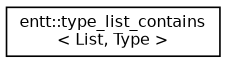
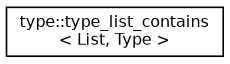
(113, 32) -> (115, 32)
